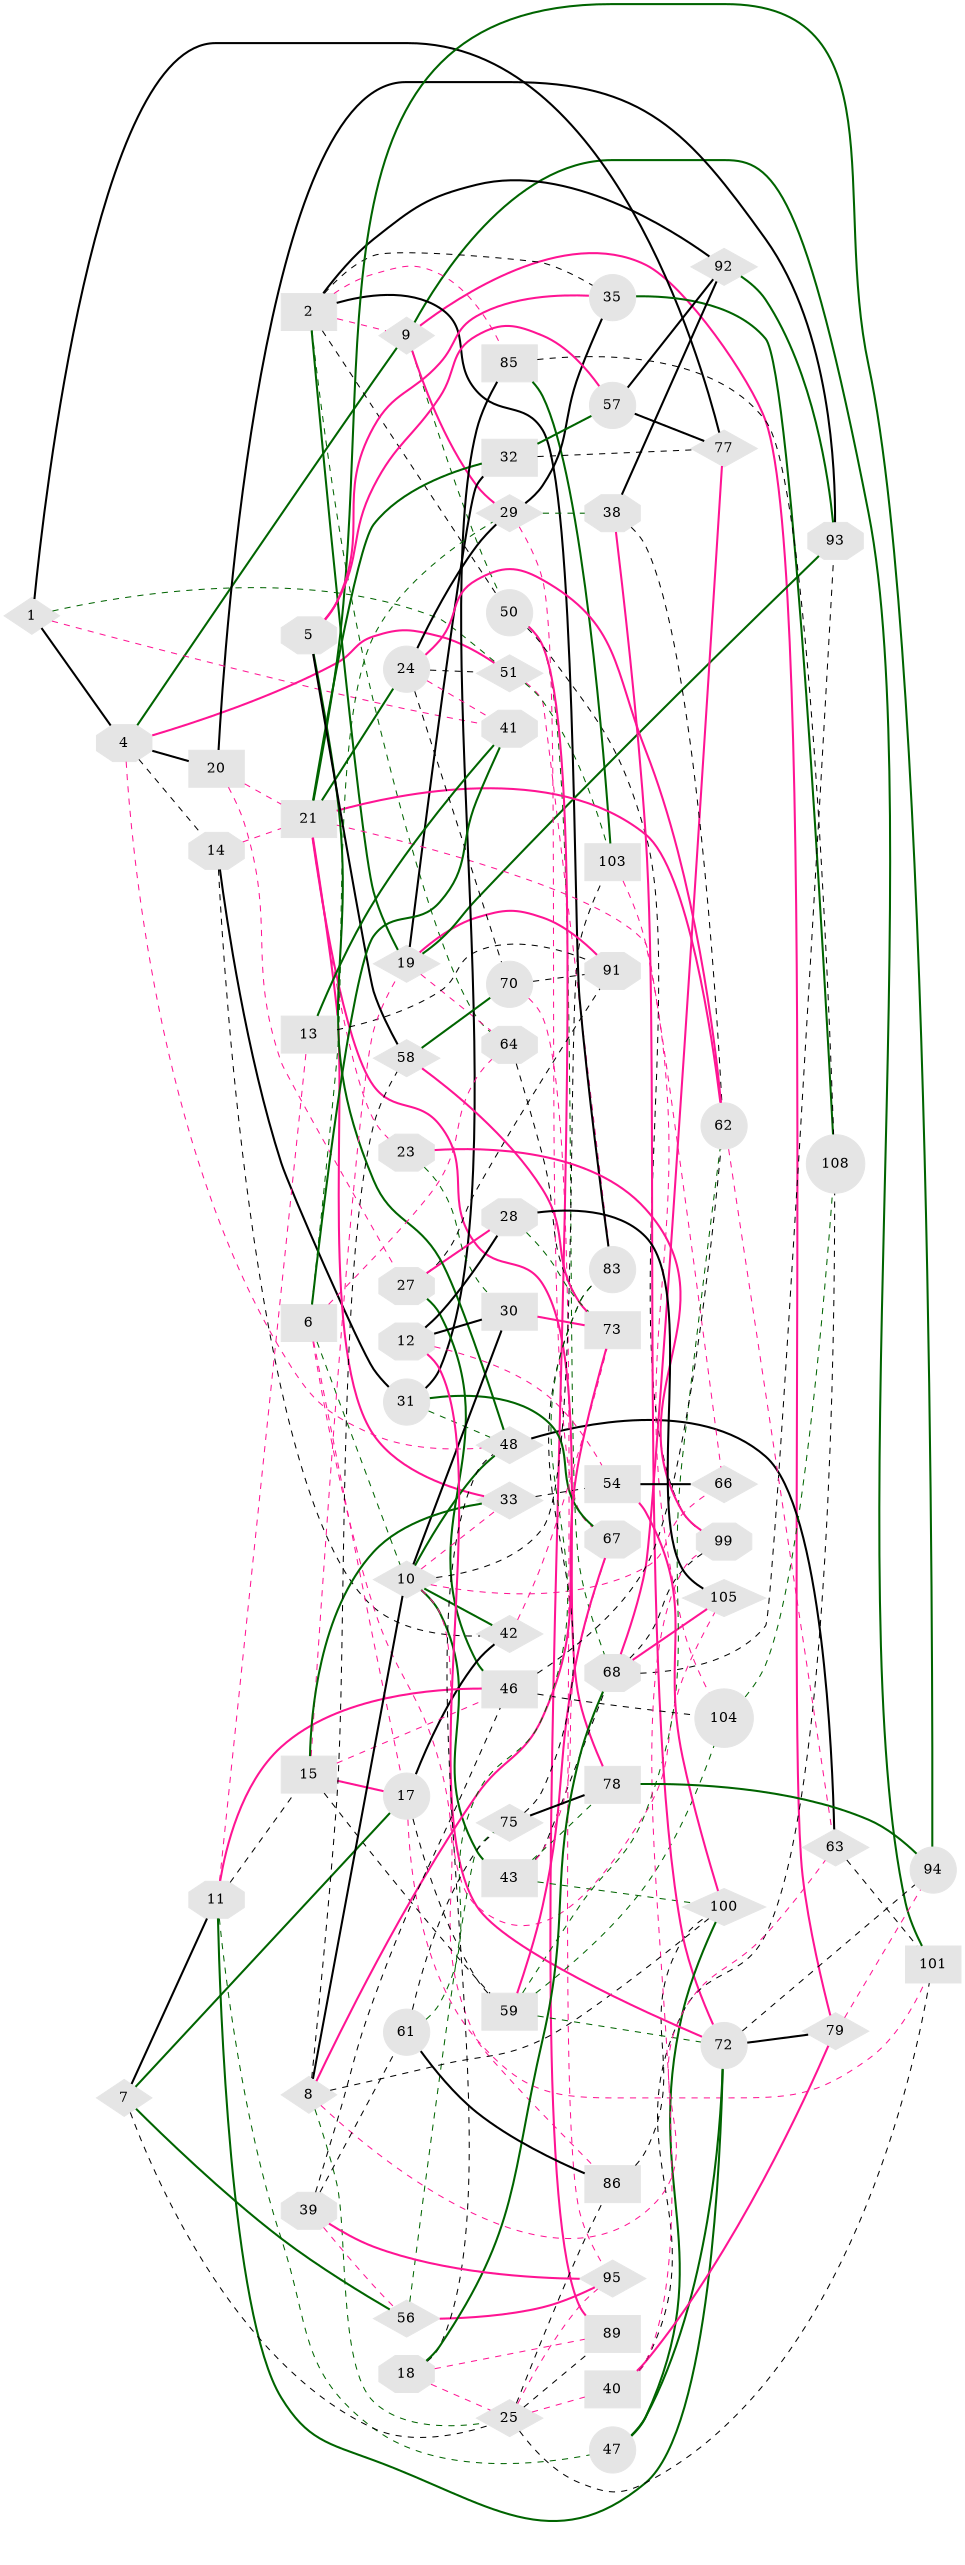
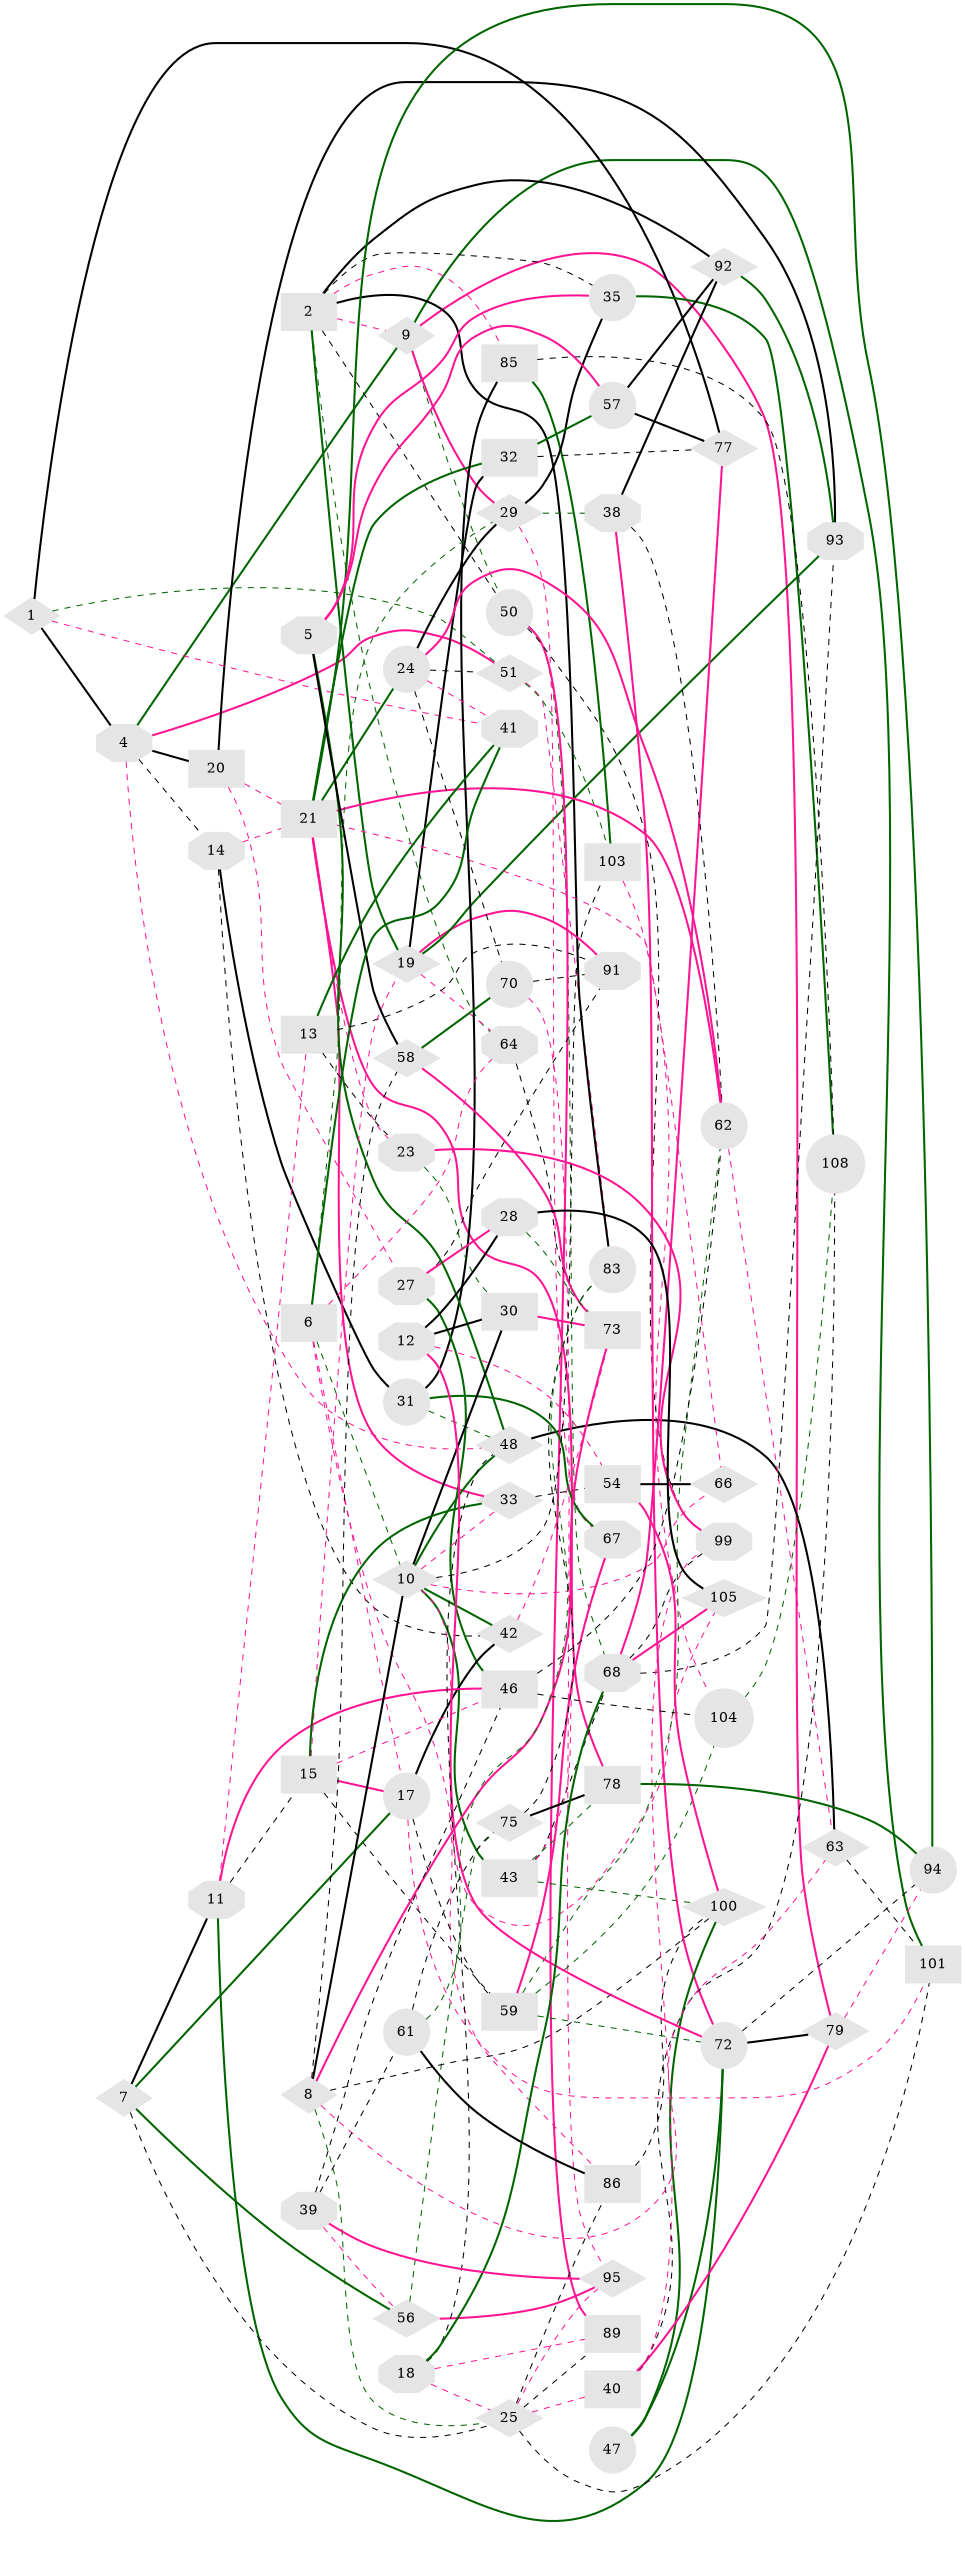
none -> (355, 1096)
(296, 2293) -> none
